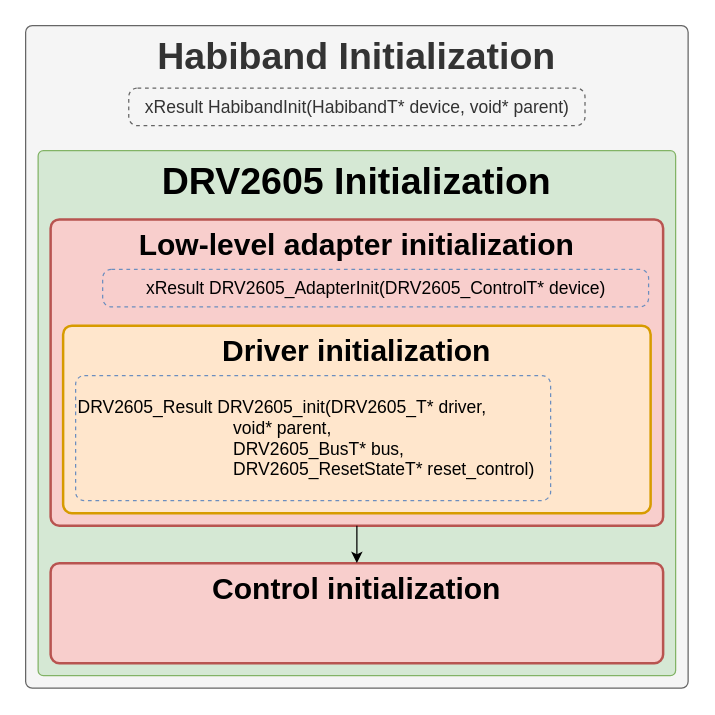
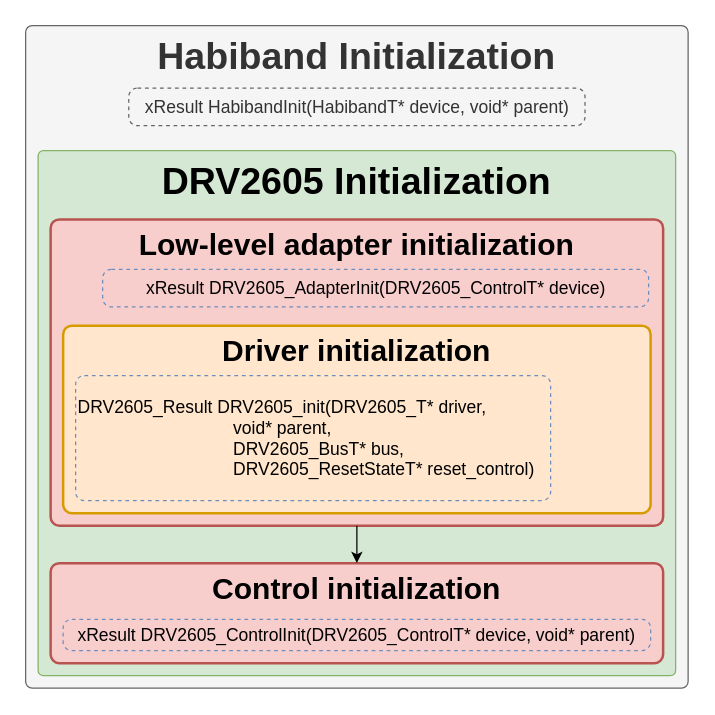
none -> (357, 635)
